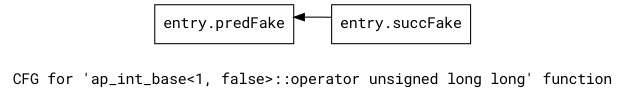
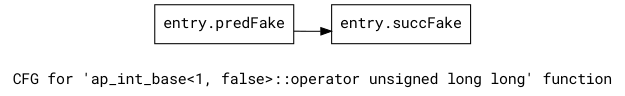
(318, 17) -> (307, 31)
